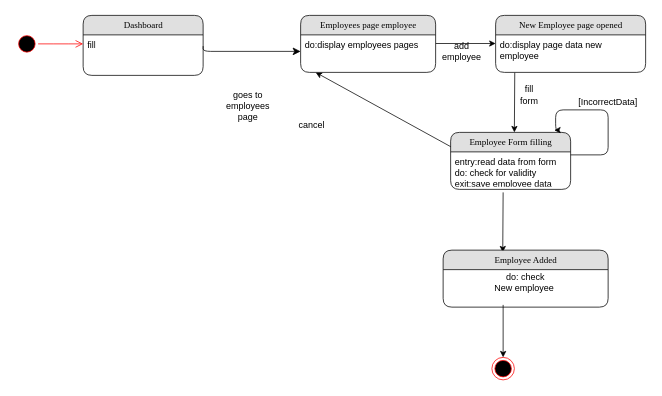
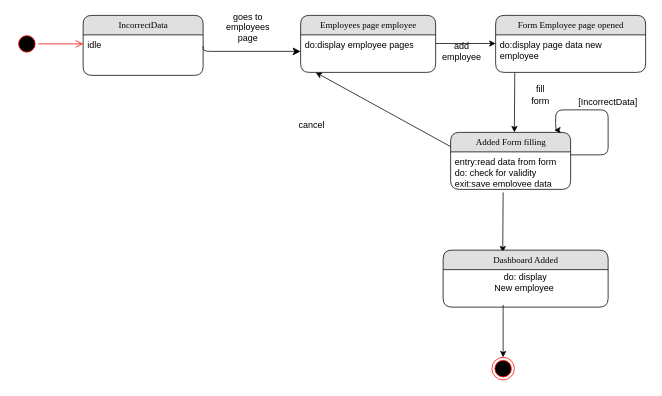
(143, 25) -> (143, 25)
(571, 25) -> (571, 25)
(94, 46) -> (95, 46)
(363, 46) -> (361, 46)
(529, 95) -> (540, 95)
(248, 106) -> (248, 27)
(511, 142) -> (511, 142)
(526, 260) -> (526, 260)
(525, 277) -> (525, 277)
